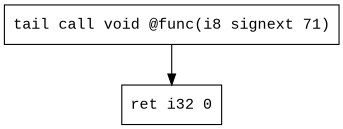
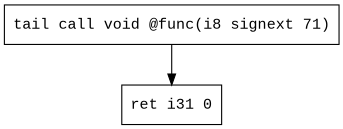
(172, 105) -> (172, 105)
